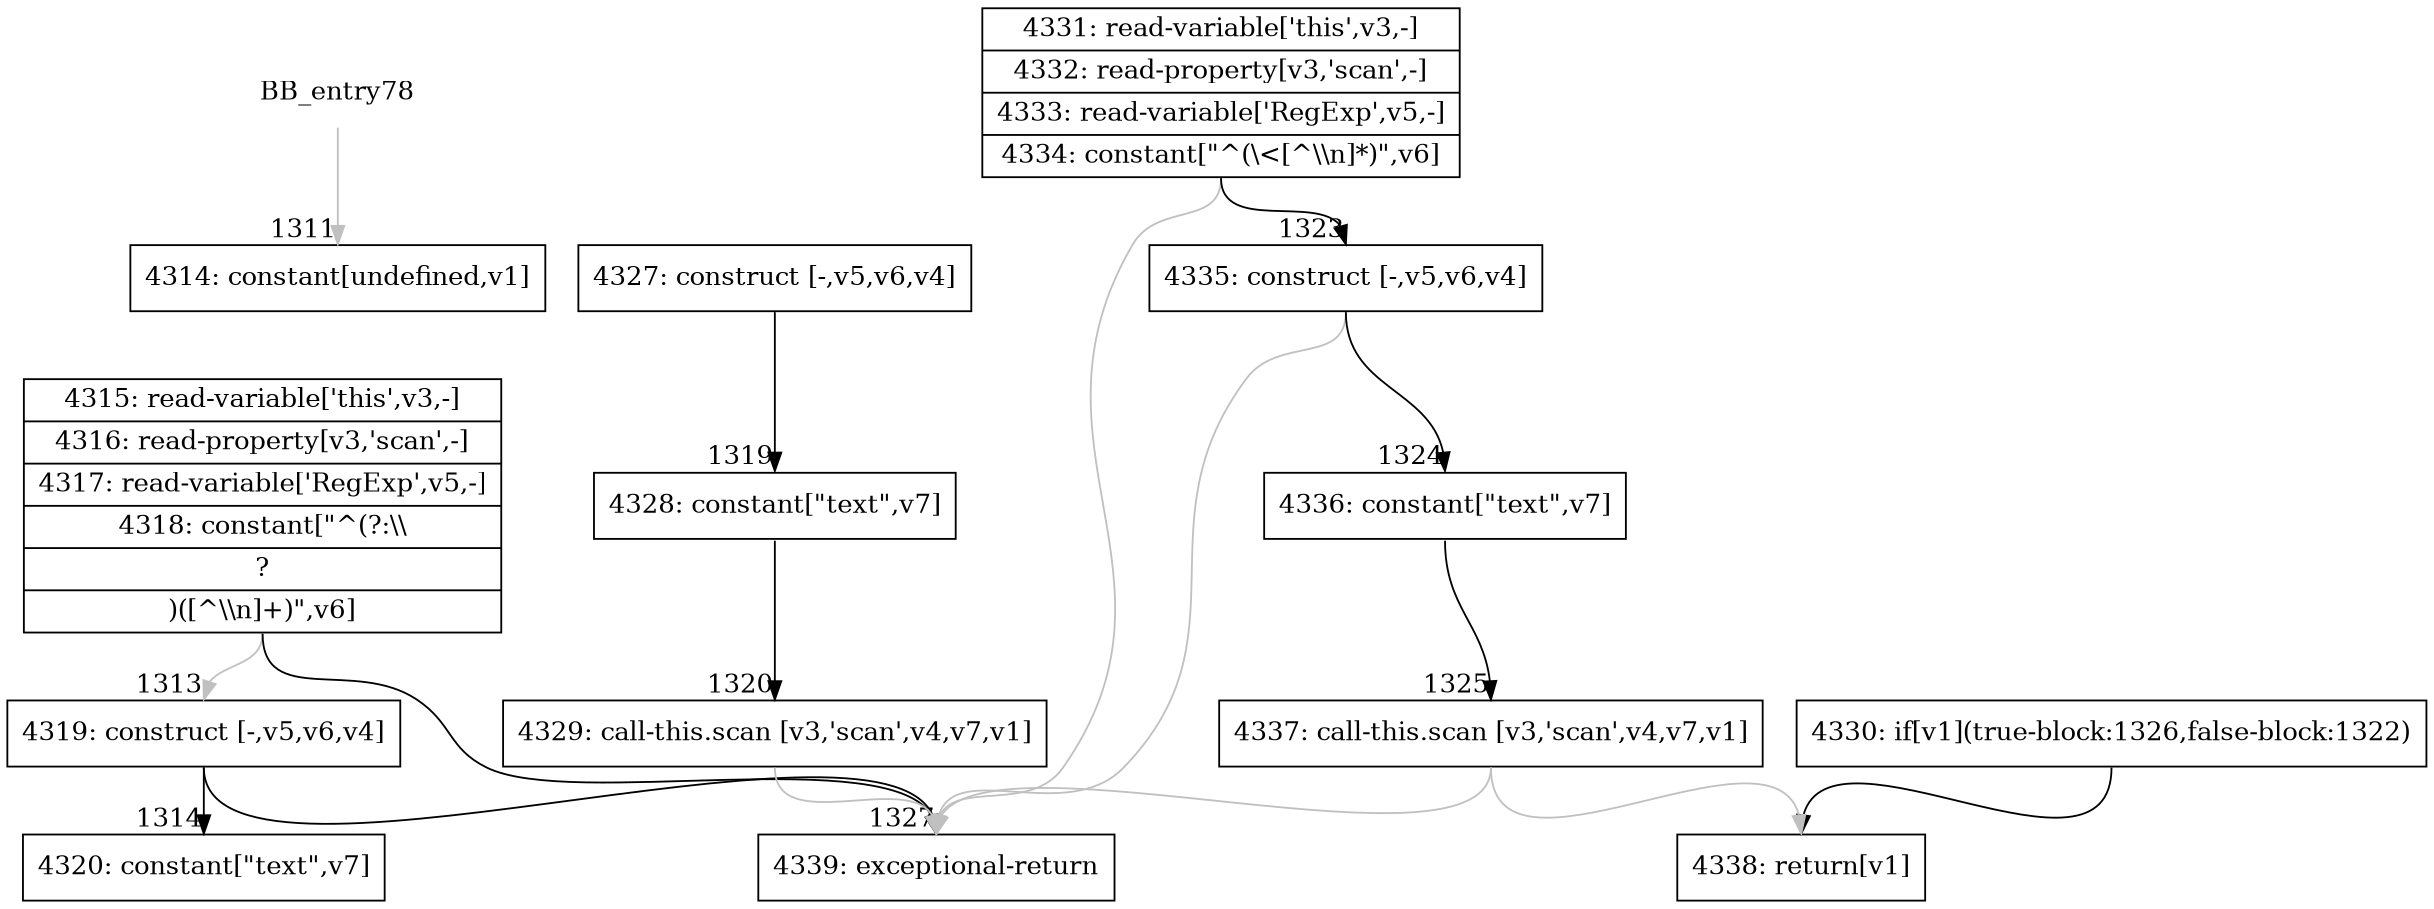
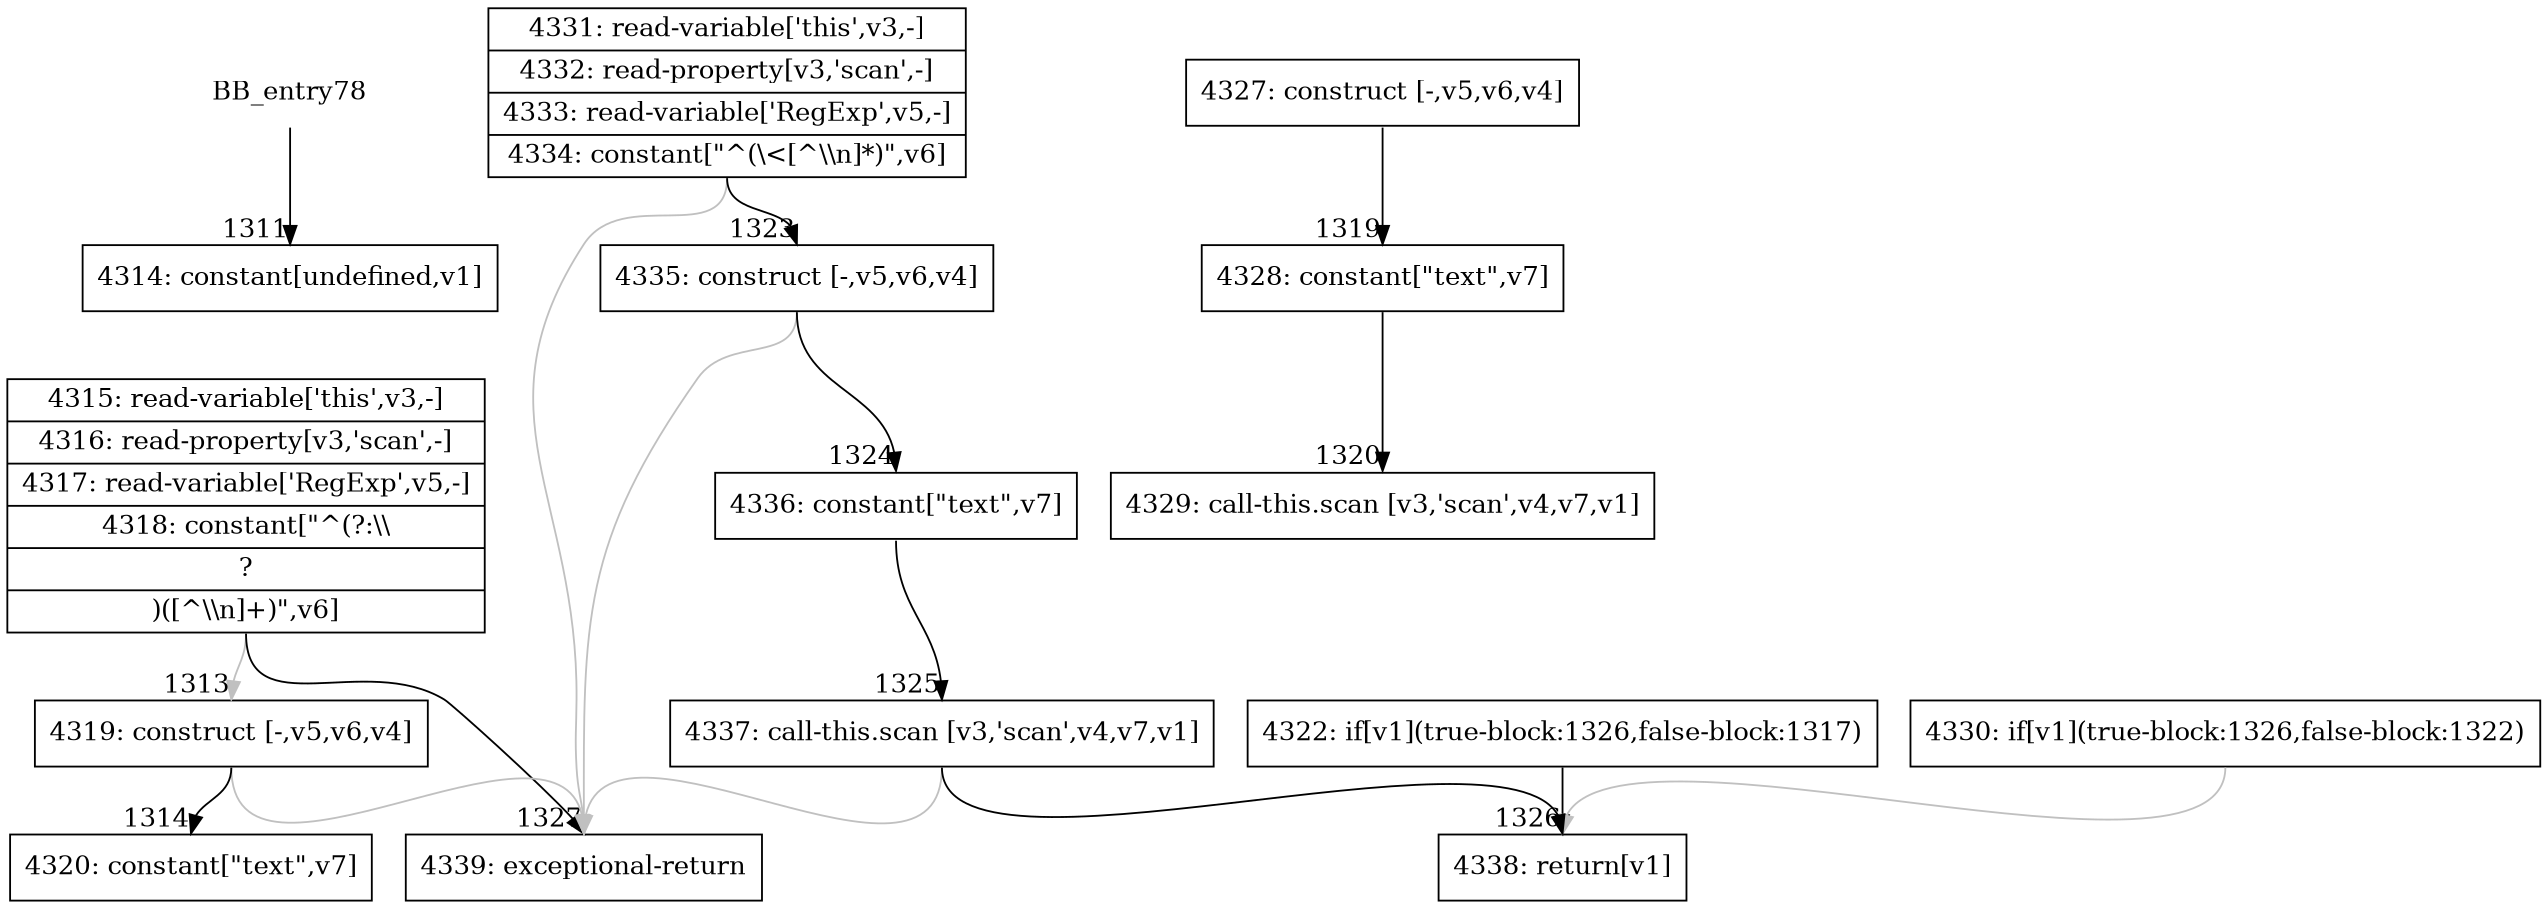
(338, 177) -> (290, 177)
none -> (1563, 734)
(846, 801) -> none
(562, 802) -> (399, 803)
(1637, 803) -> (1244, 802)
(1965, 803) -> (1903, 802)
